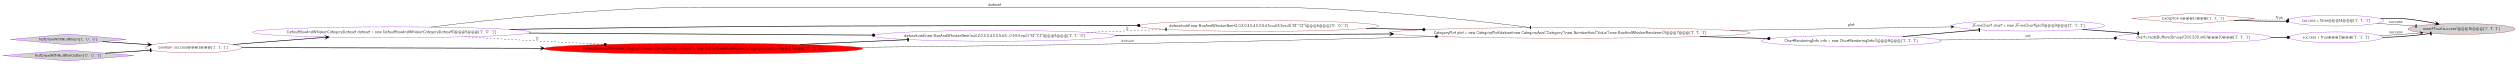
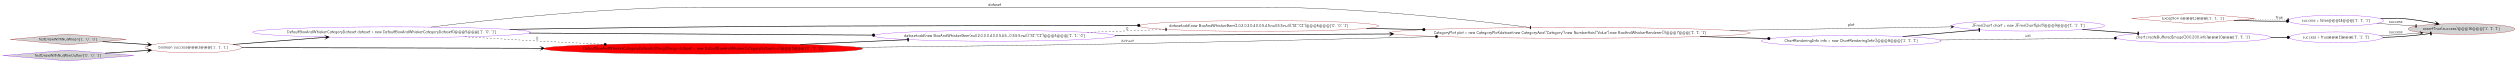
(68, 39) -> (68, 39)
(127, 52) -> (127, 52)
